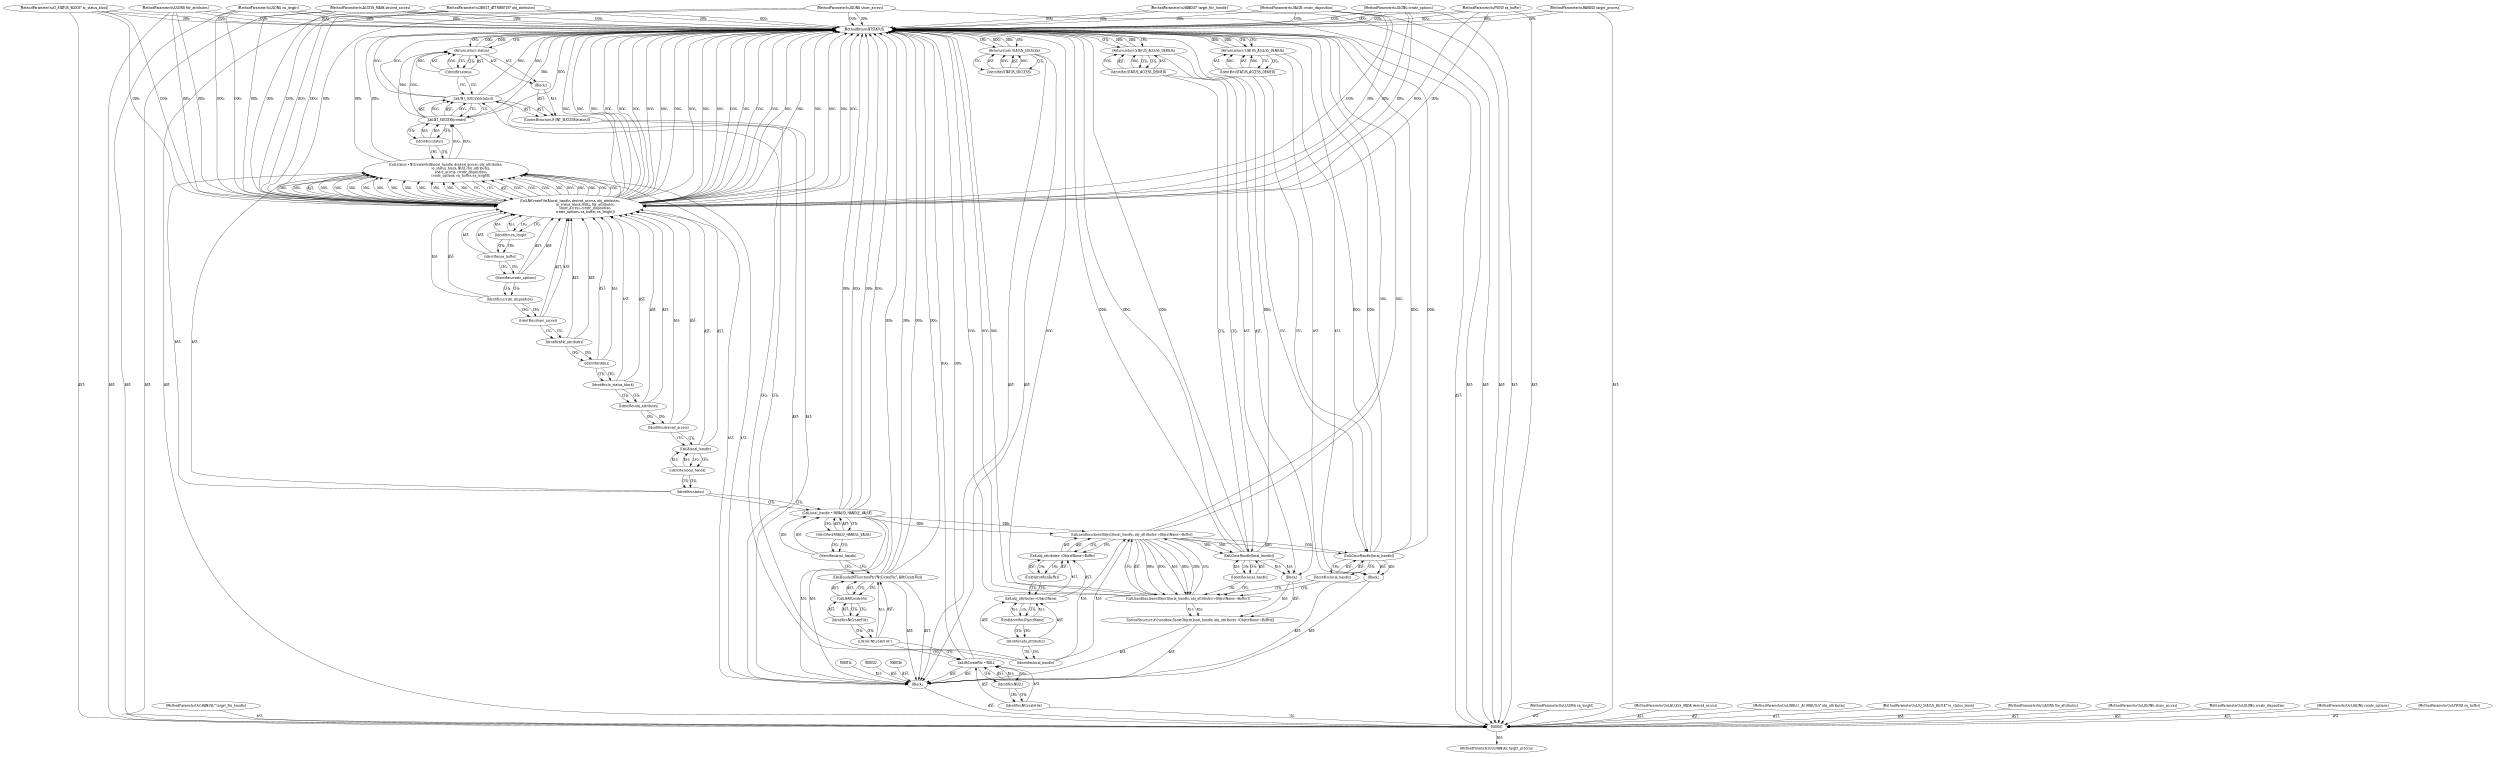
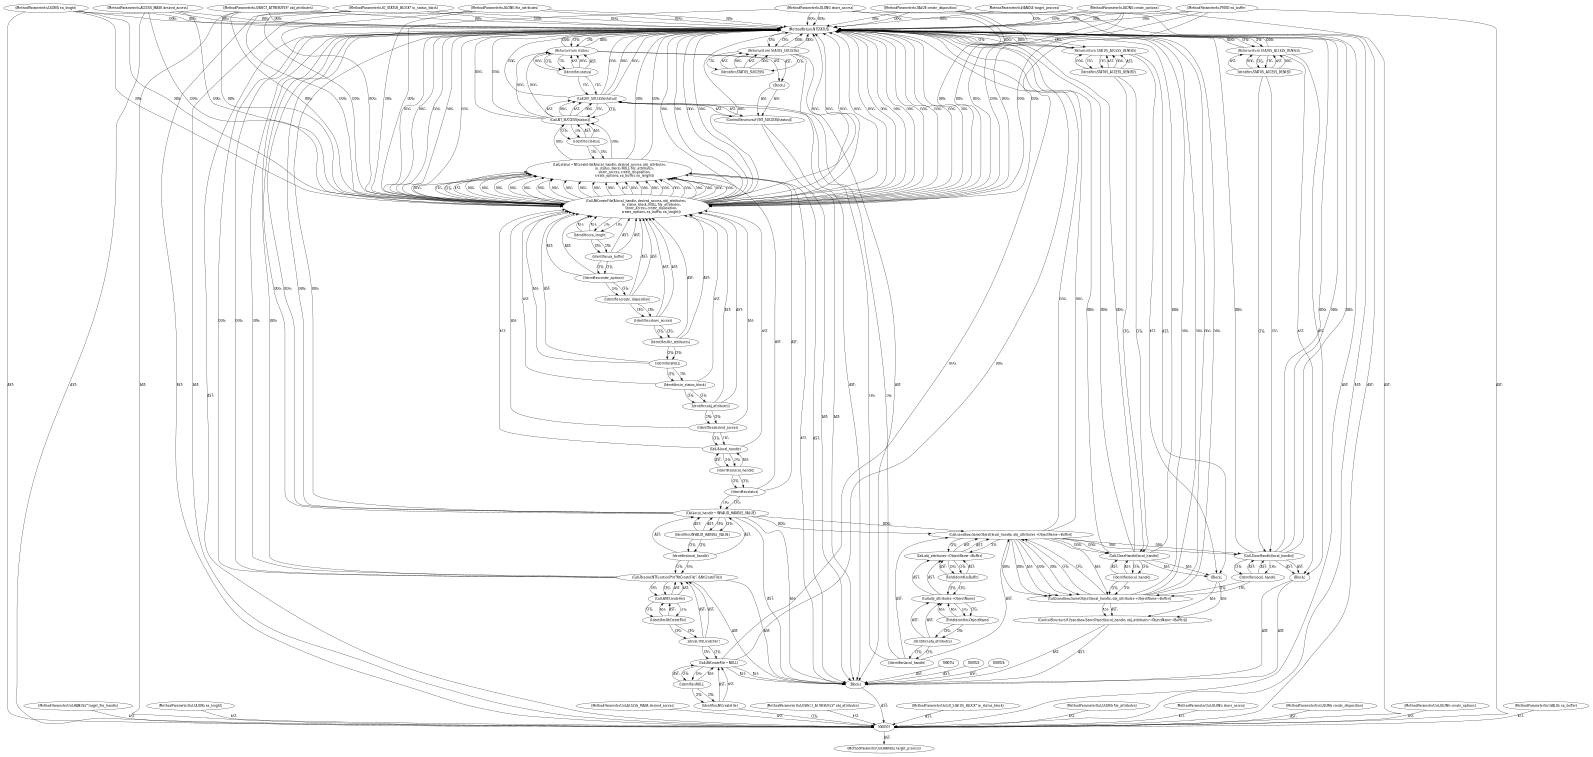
(1189, 8) -> none
(446, 120) -> (570, 120)
(2449, 706) -> (1546, 706)
